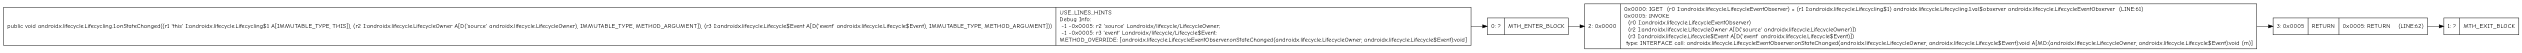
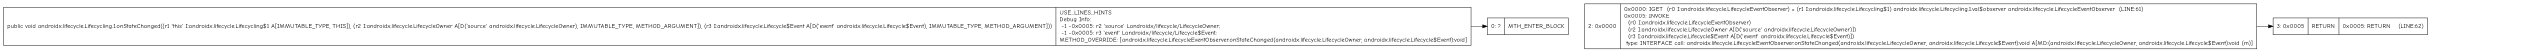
(1574, 26) -> none
(2481, 26) -> none
